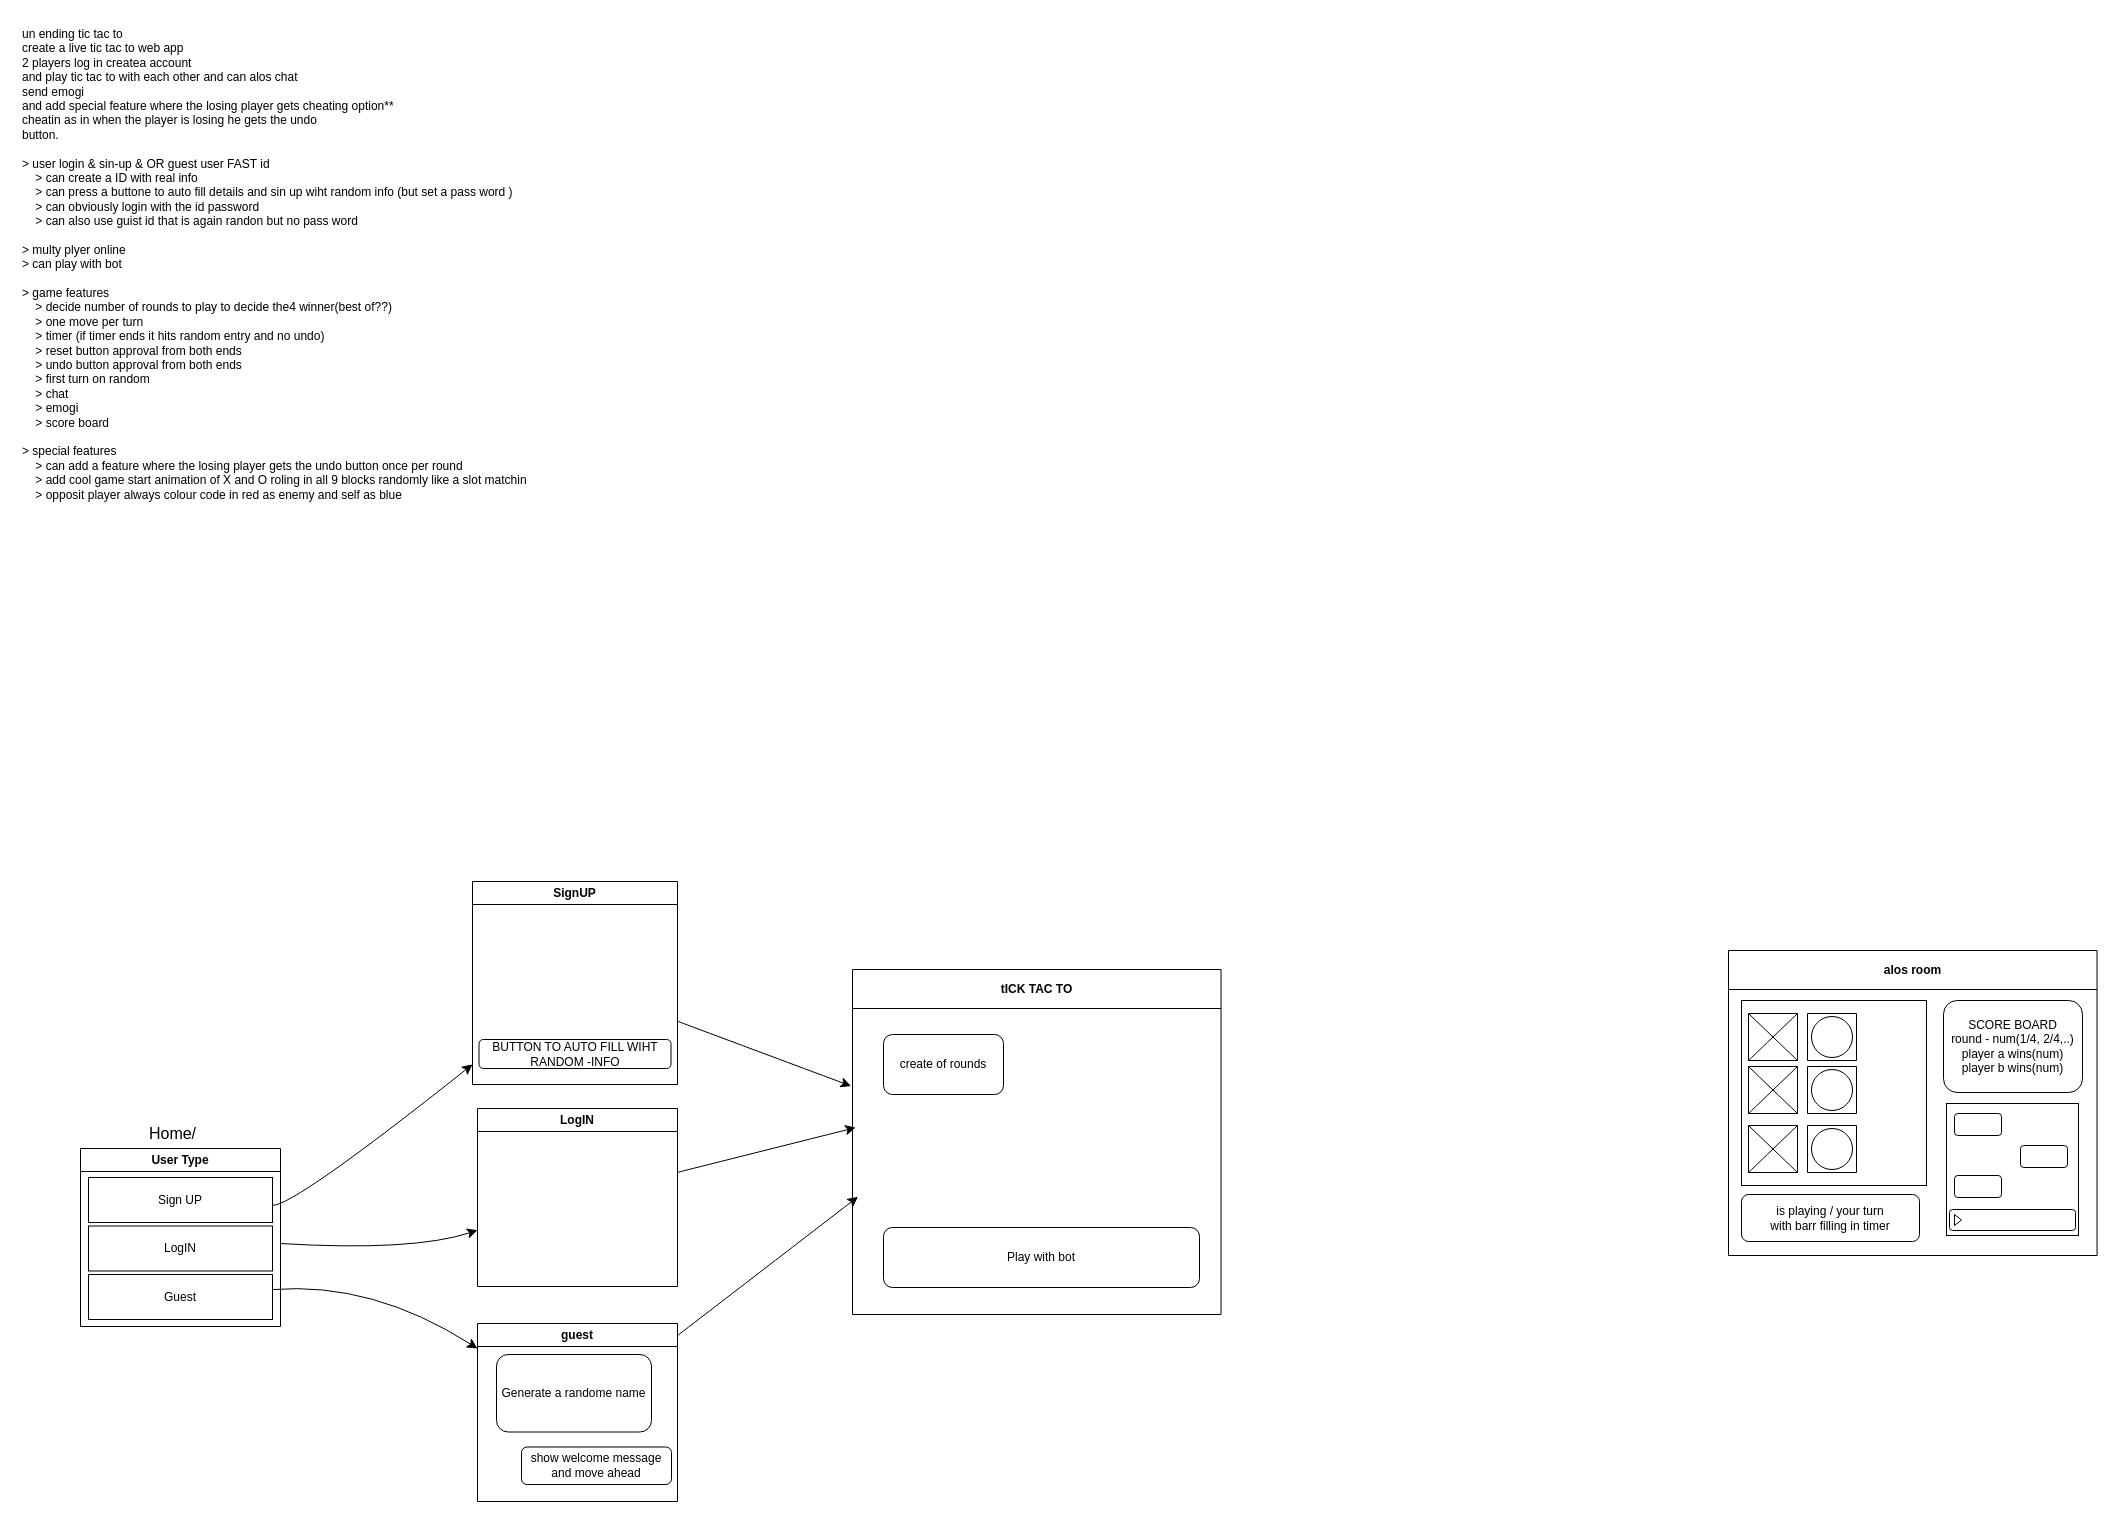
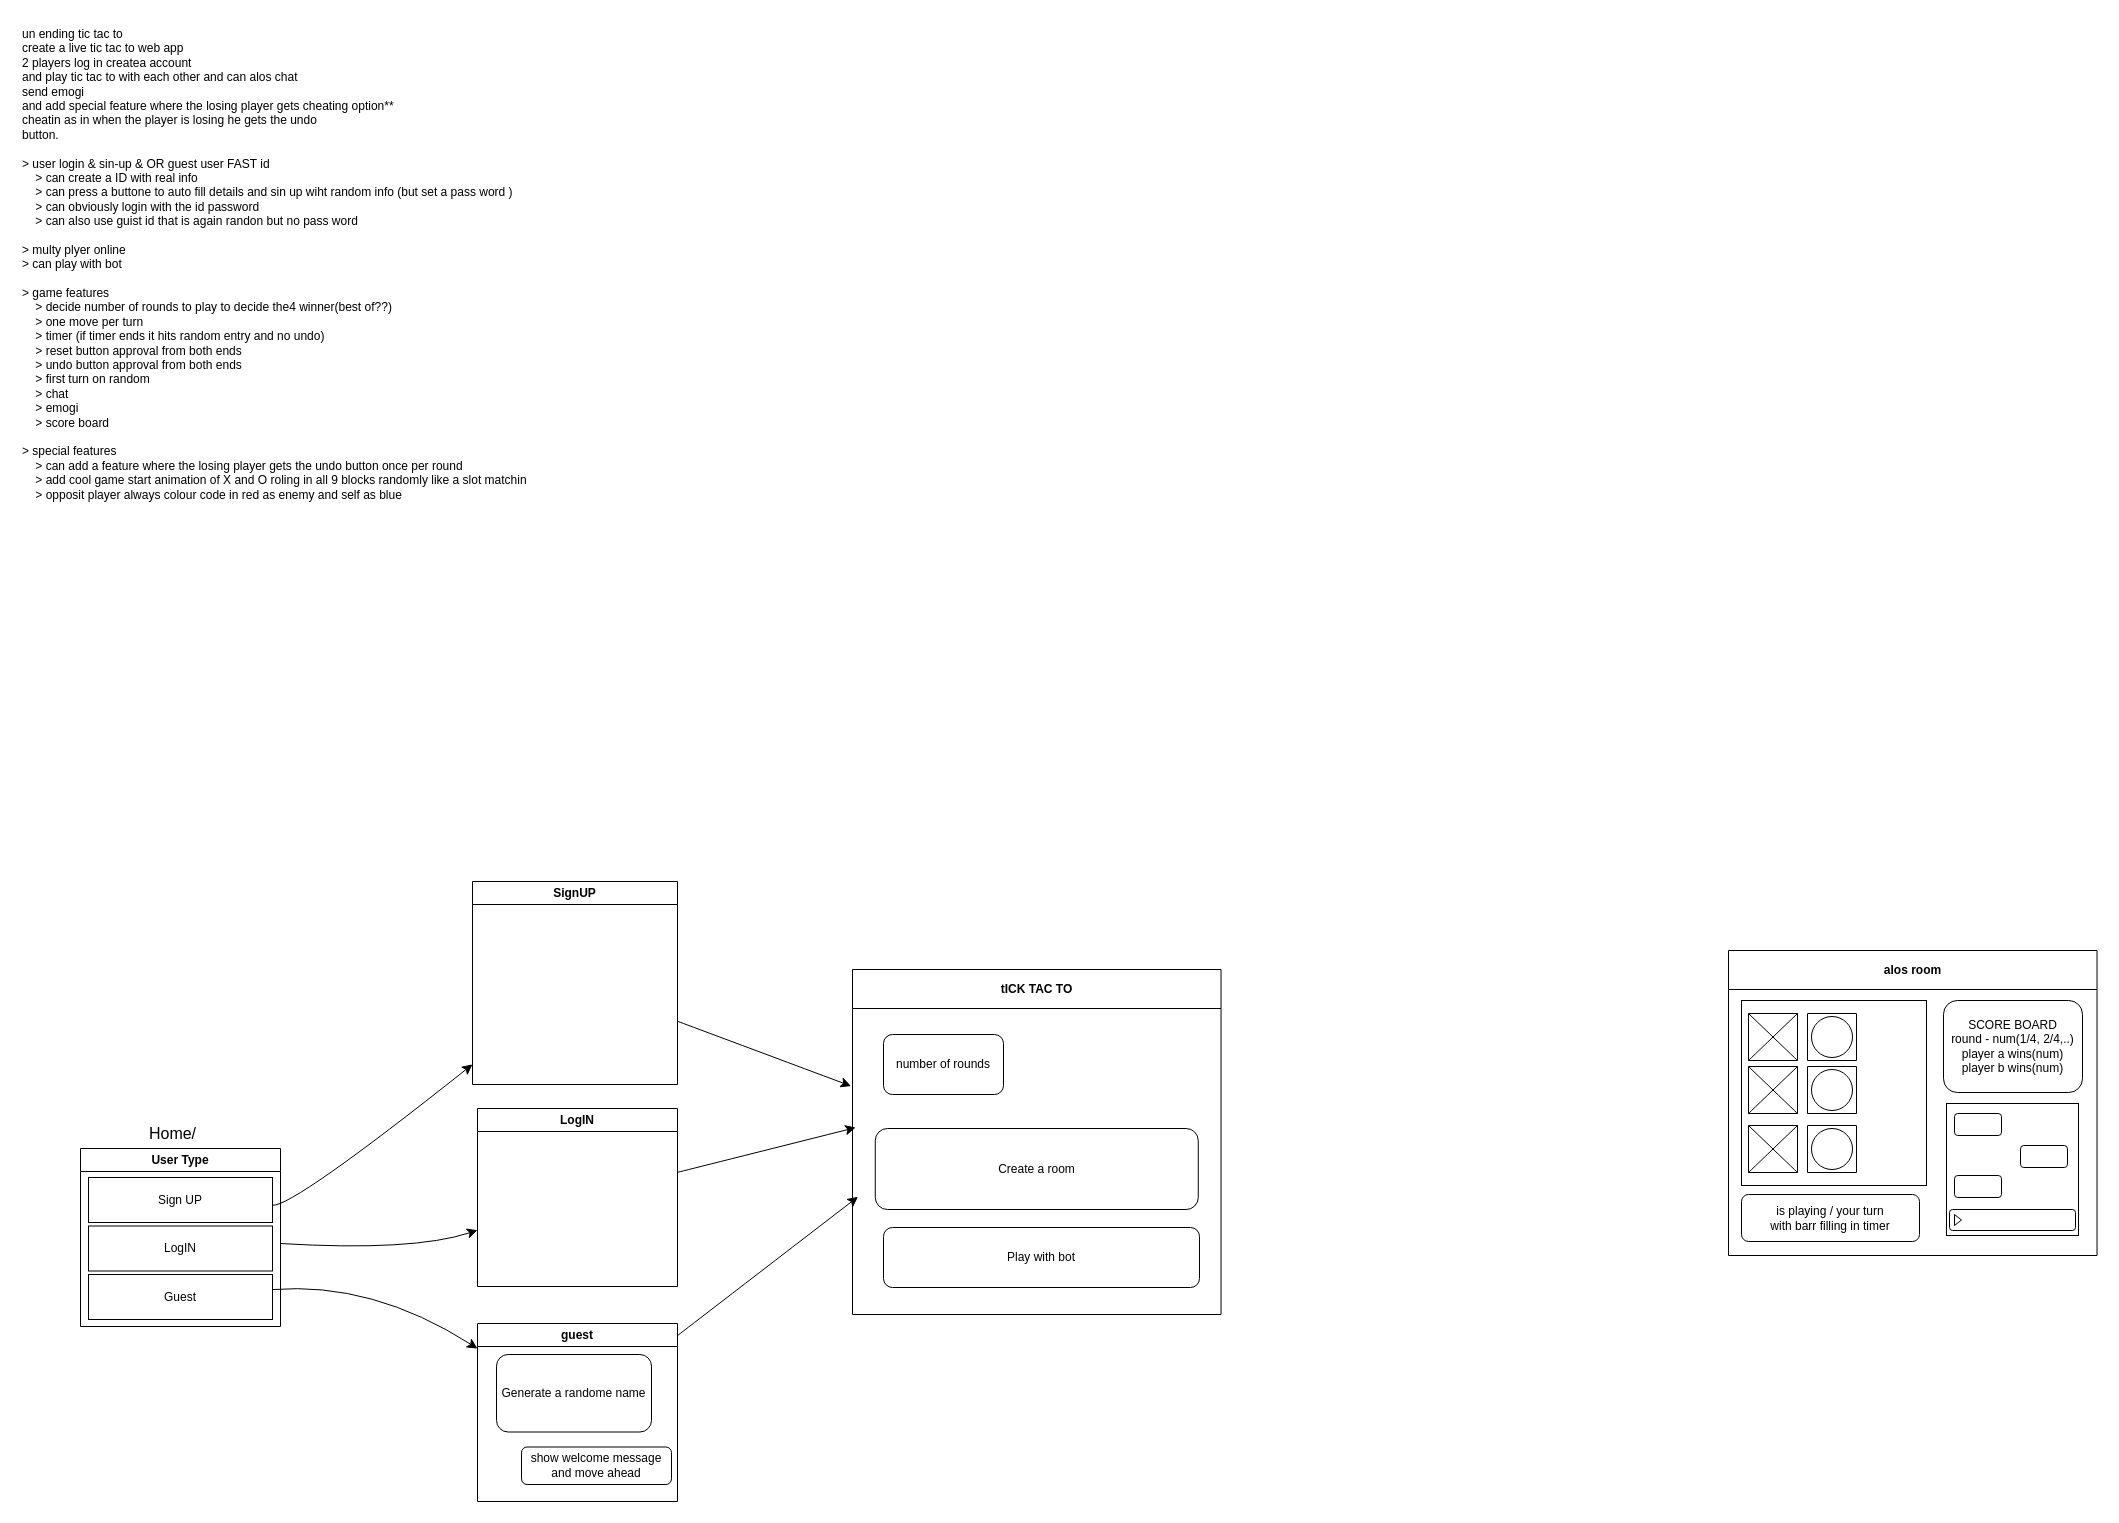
(575, 1054) -> none
(944, 1065) -> (944, 1065)
none -> (1037, 1169)
